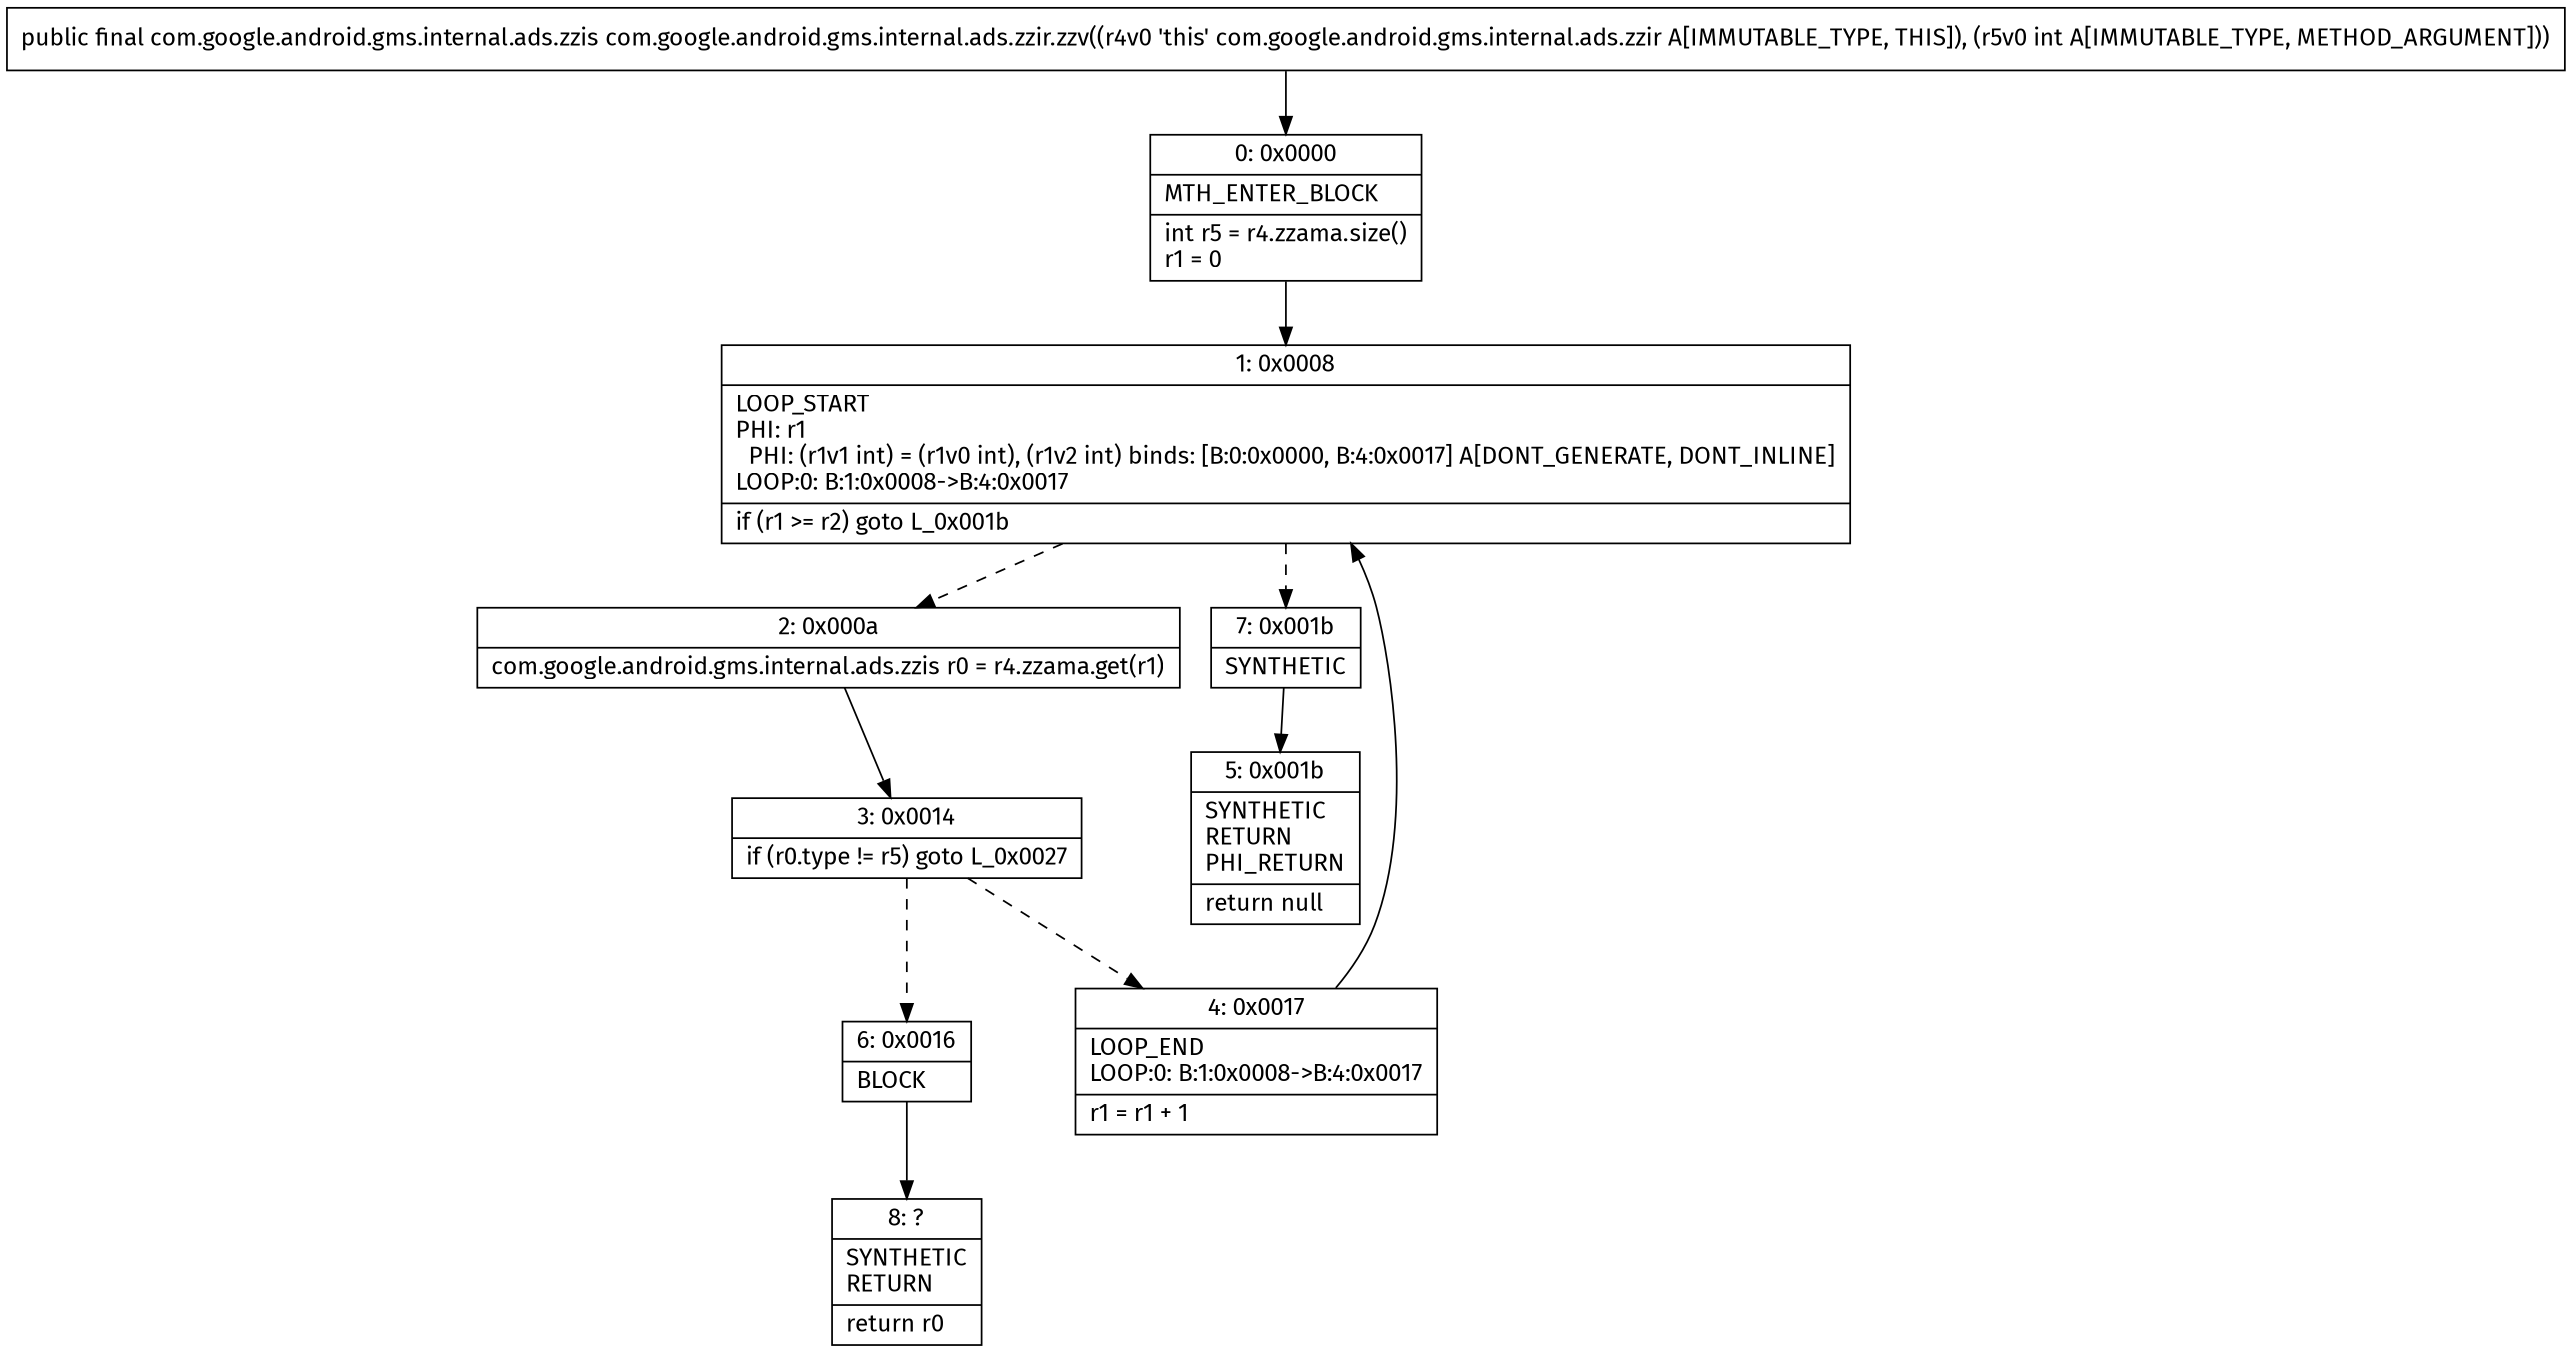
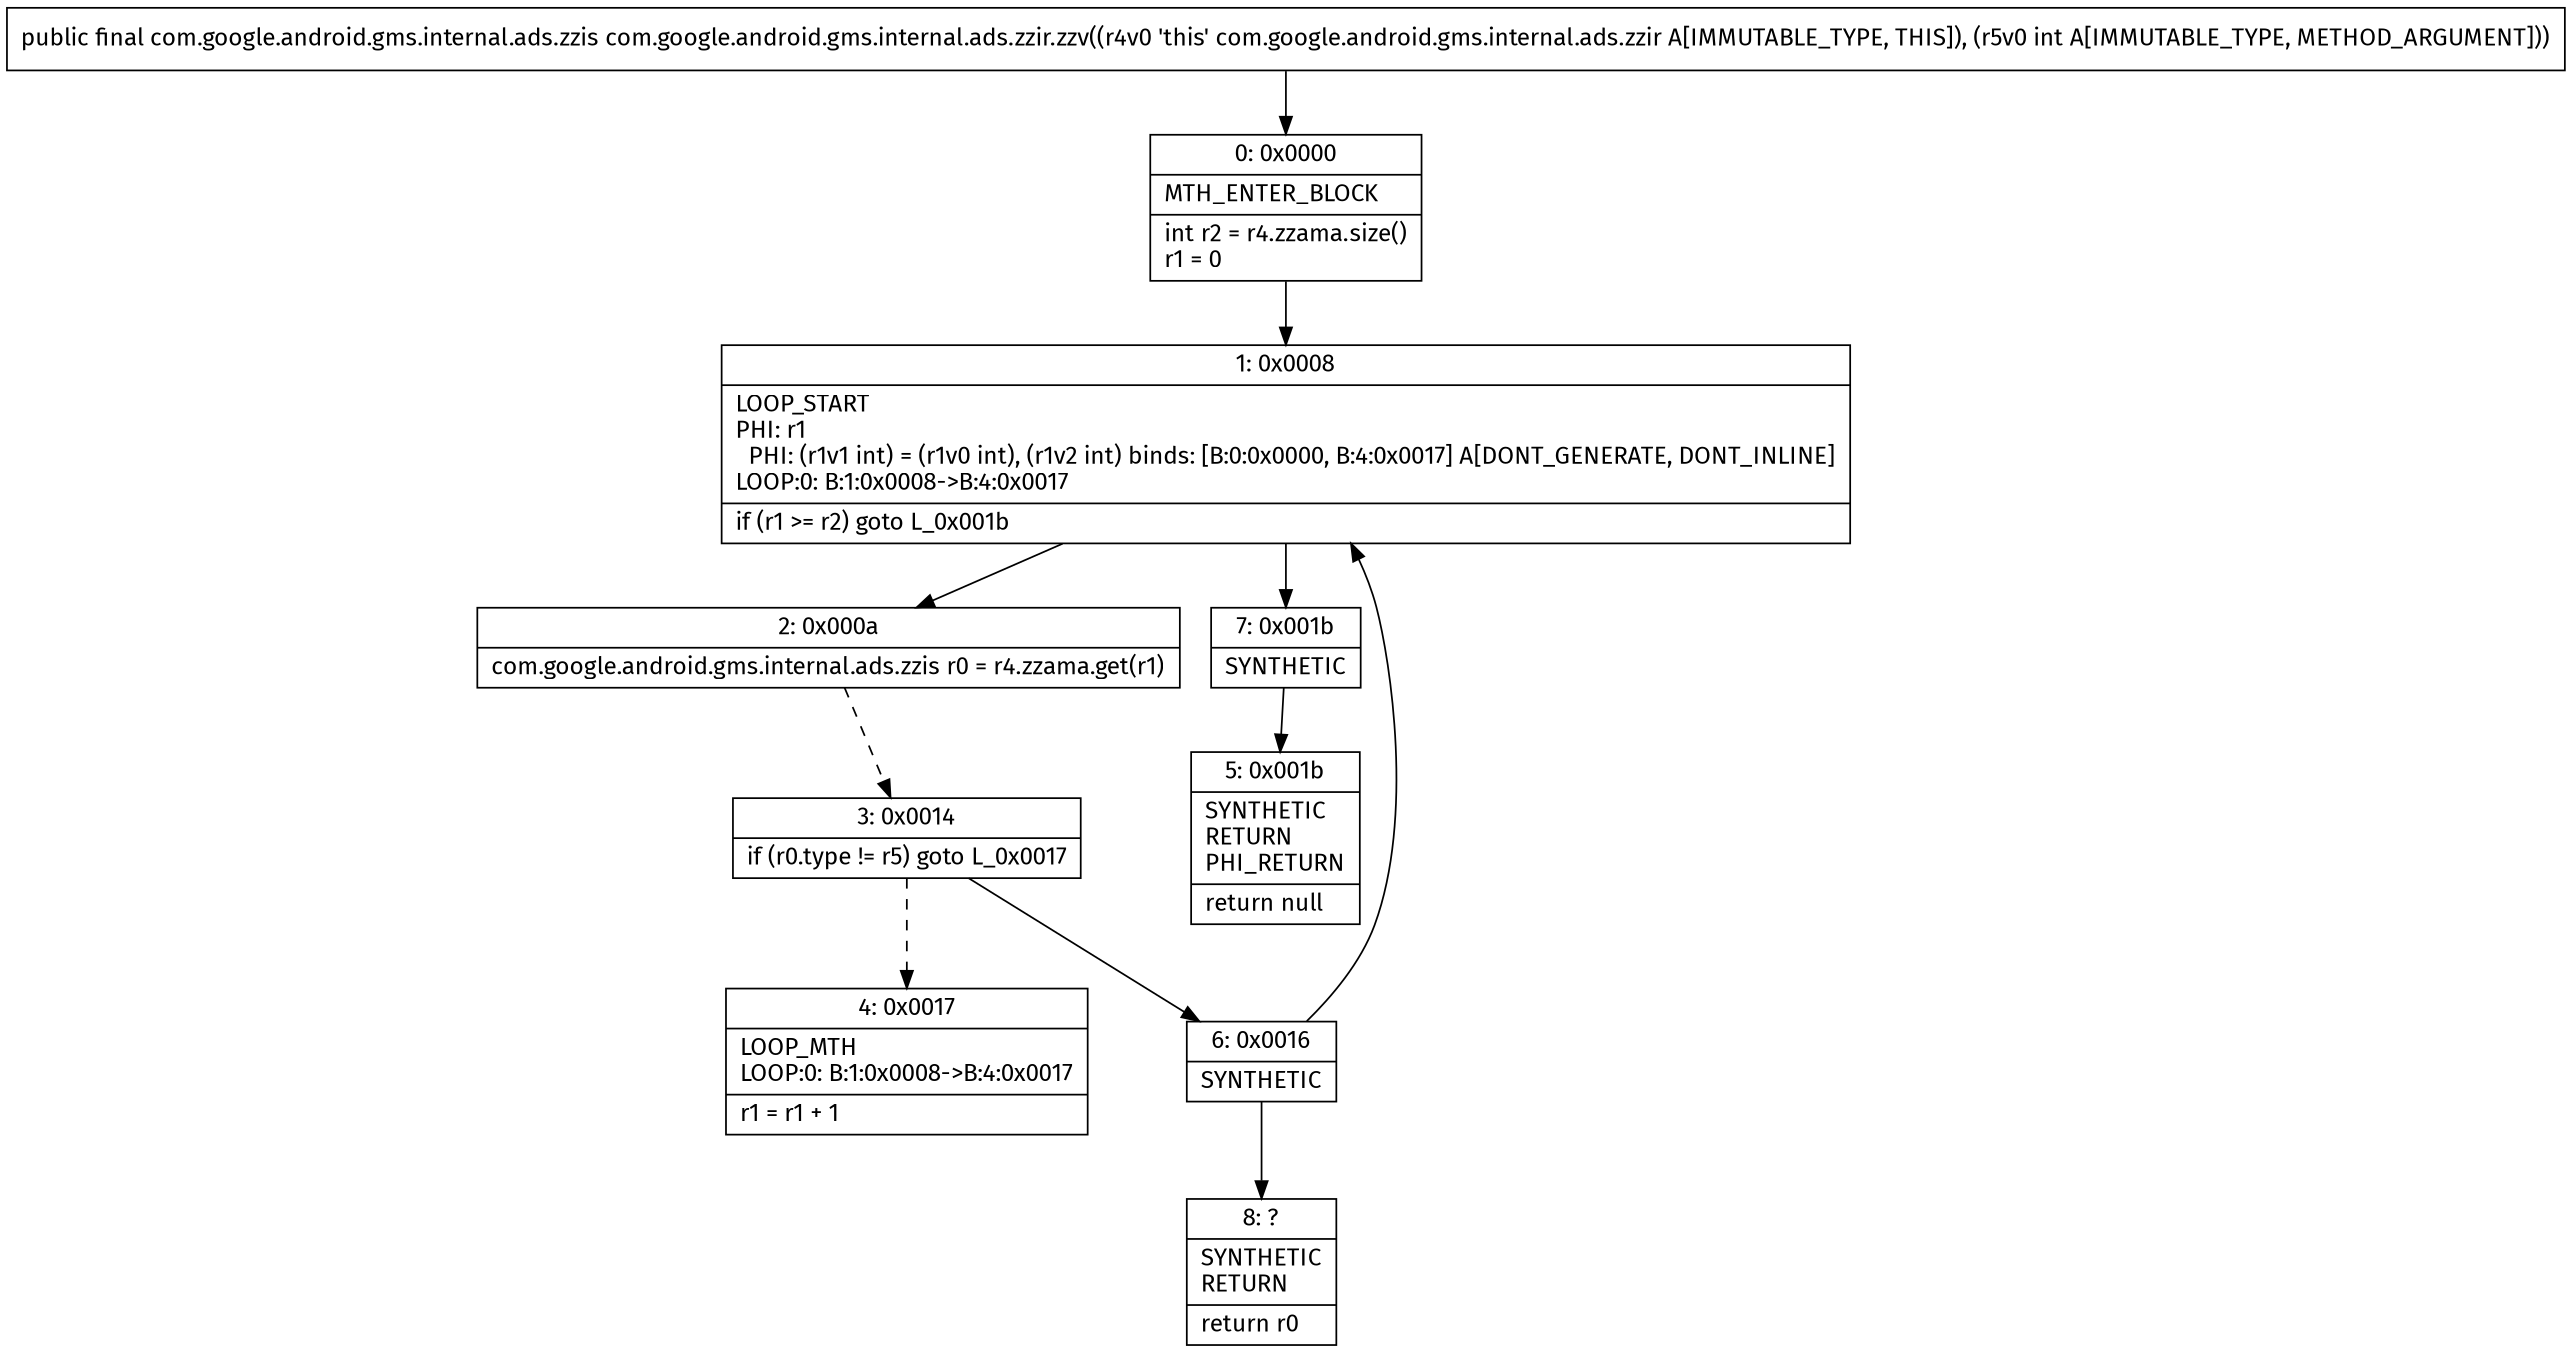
(1286, 234) -> (1286, 234)
(1286, 567) -> (1286, 567)
(998, 572) -> (998, 572)
(864, 734) -> (864, 734)
(1396, 778) -> (1396, 800)
(907, 857) -> (907, 857)
(907, 941) -> (1076, 945)
(1148, 1048) -> (799, 1048)
(891, 1081) -> (1262, 1081)
